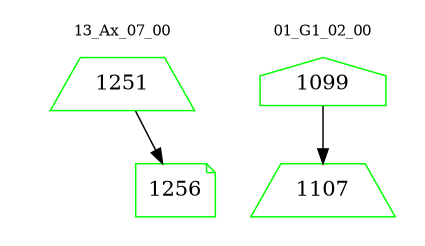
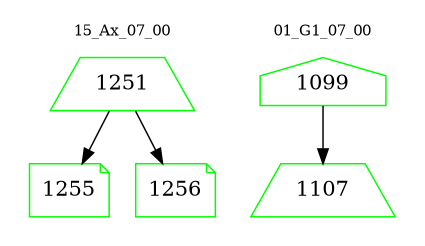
(122, 32) -> (122, 32)
(323, 32) -> (323, 32)
none -> (69, 190)
